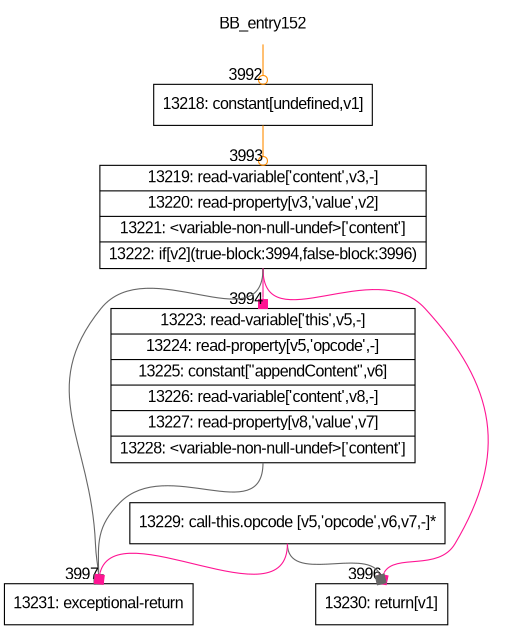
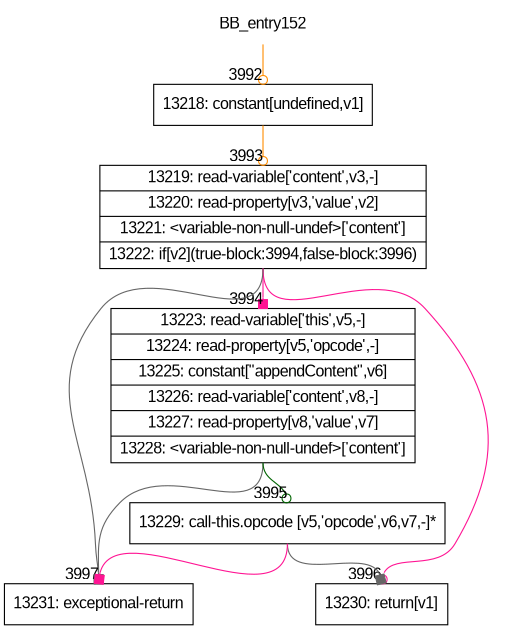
(469, 370) -> (469, 370)
none -> (272, 480)
